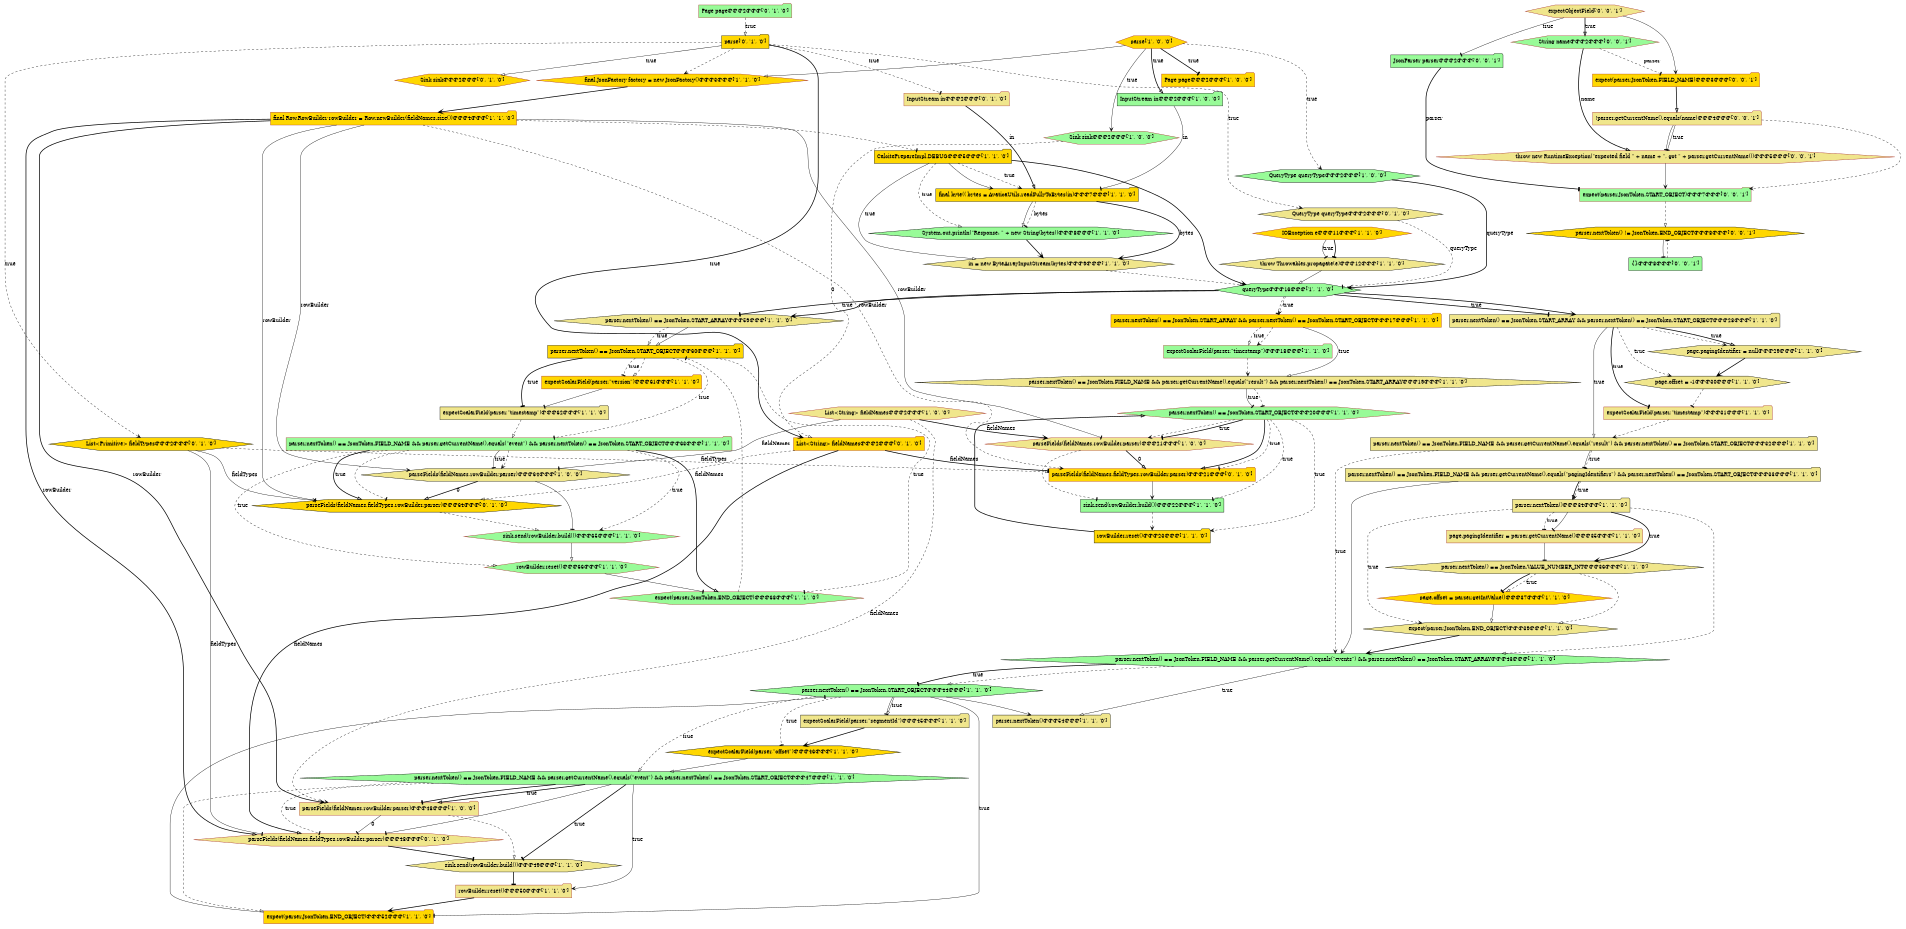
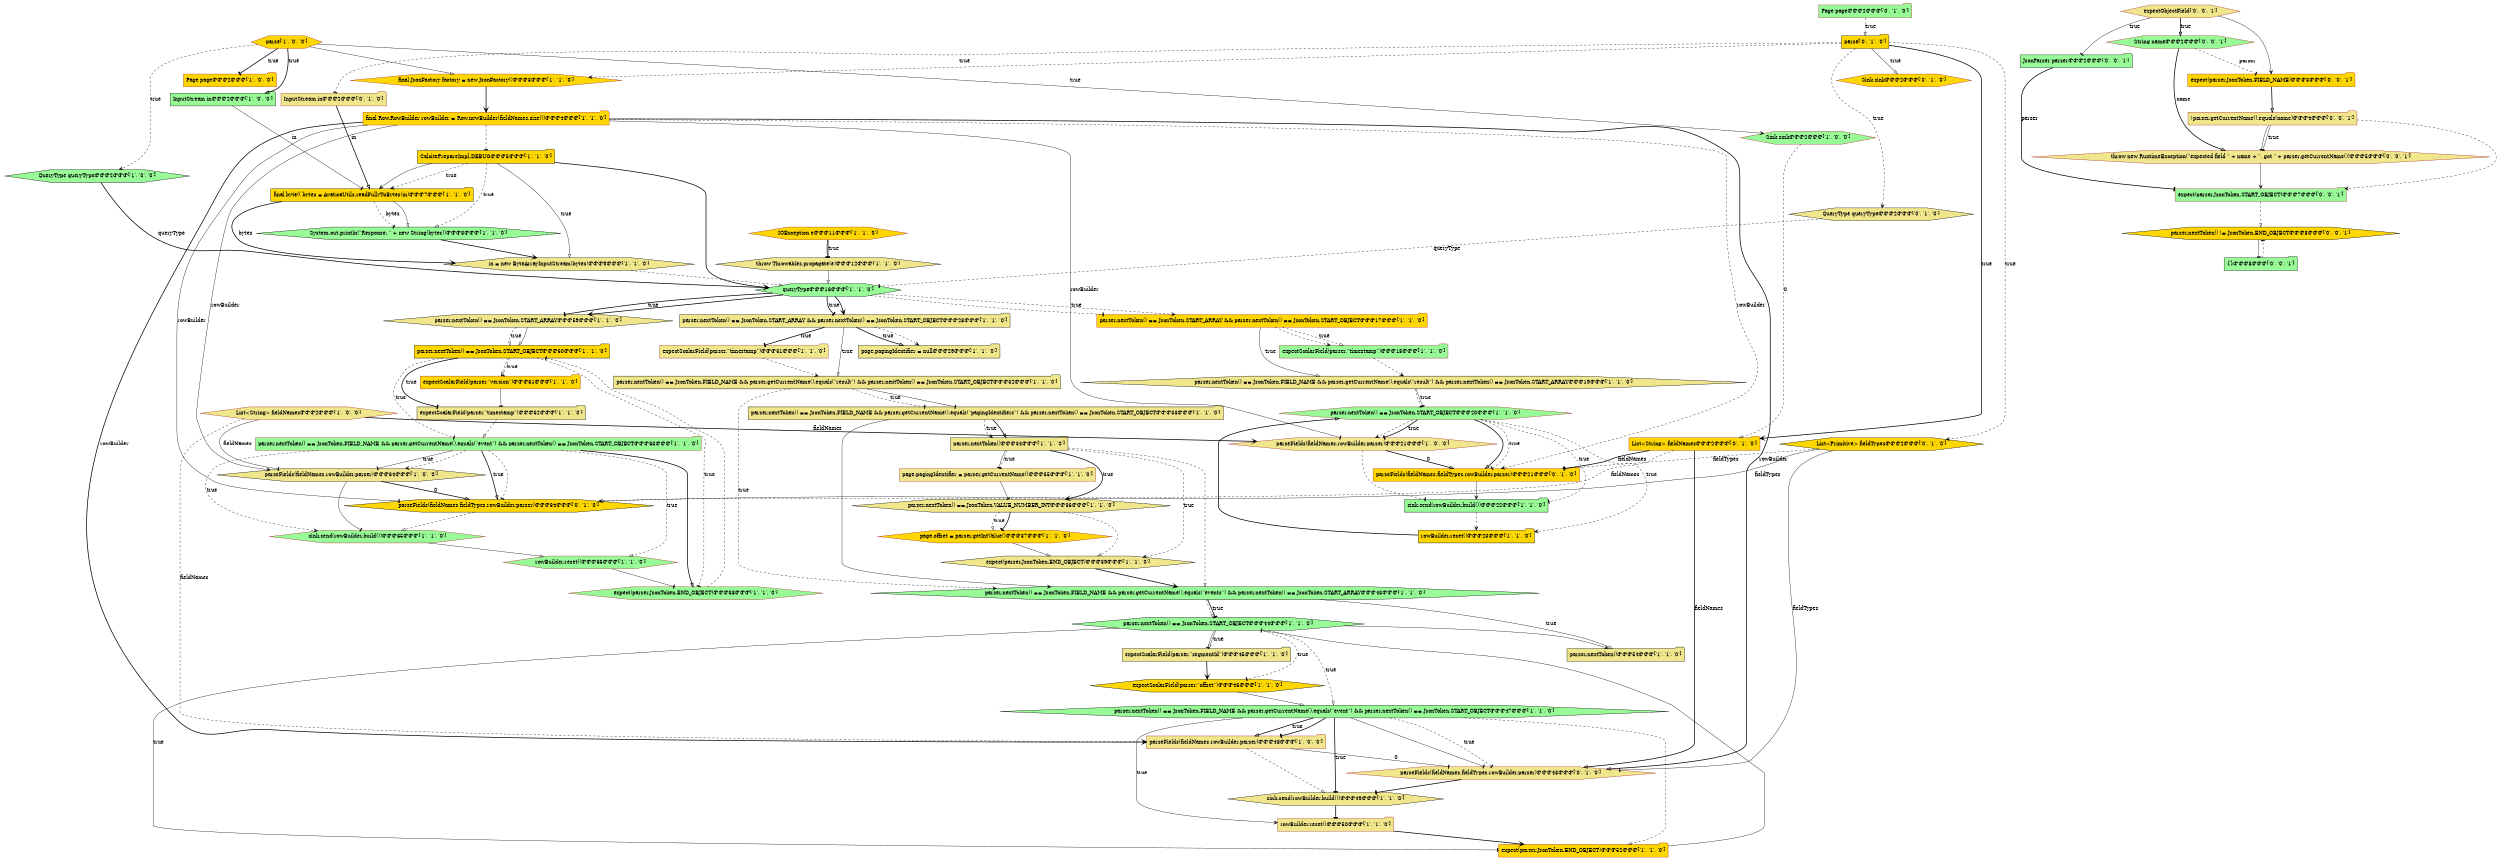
(1755, 352) -> (929, 352)
(1707, 382) -> none
